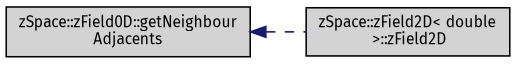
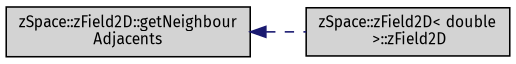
(128, 32) -> (128, 32)
